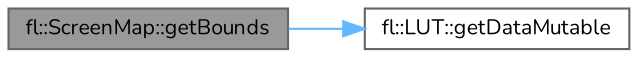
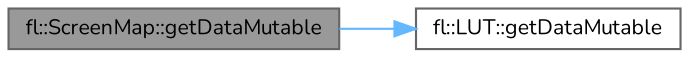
(148, 29) -> (174, 29)
